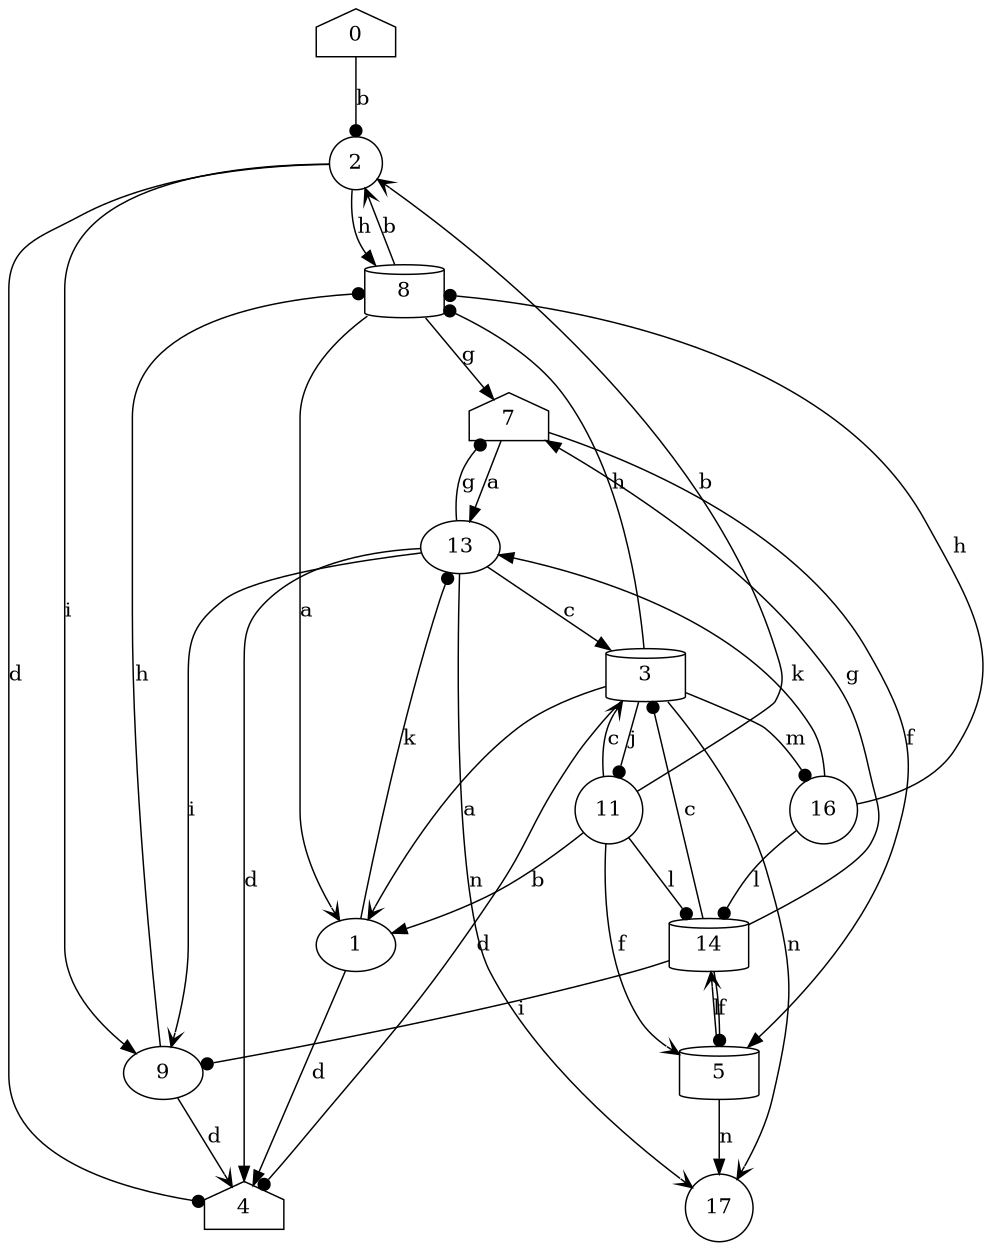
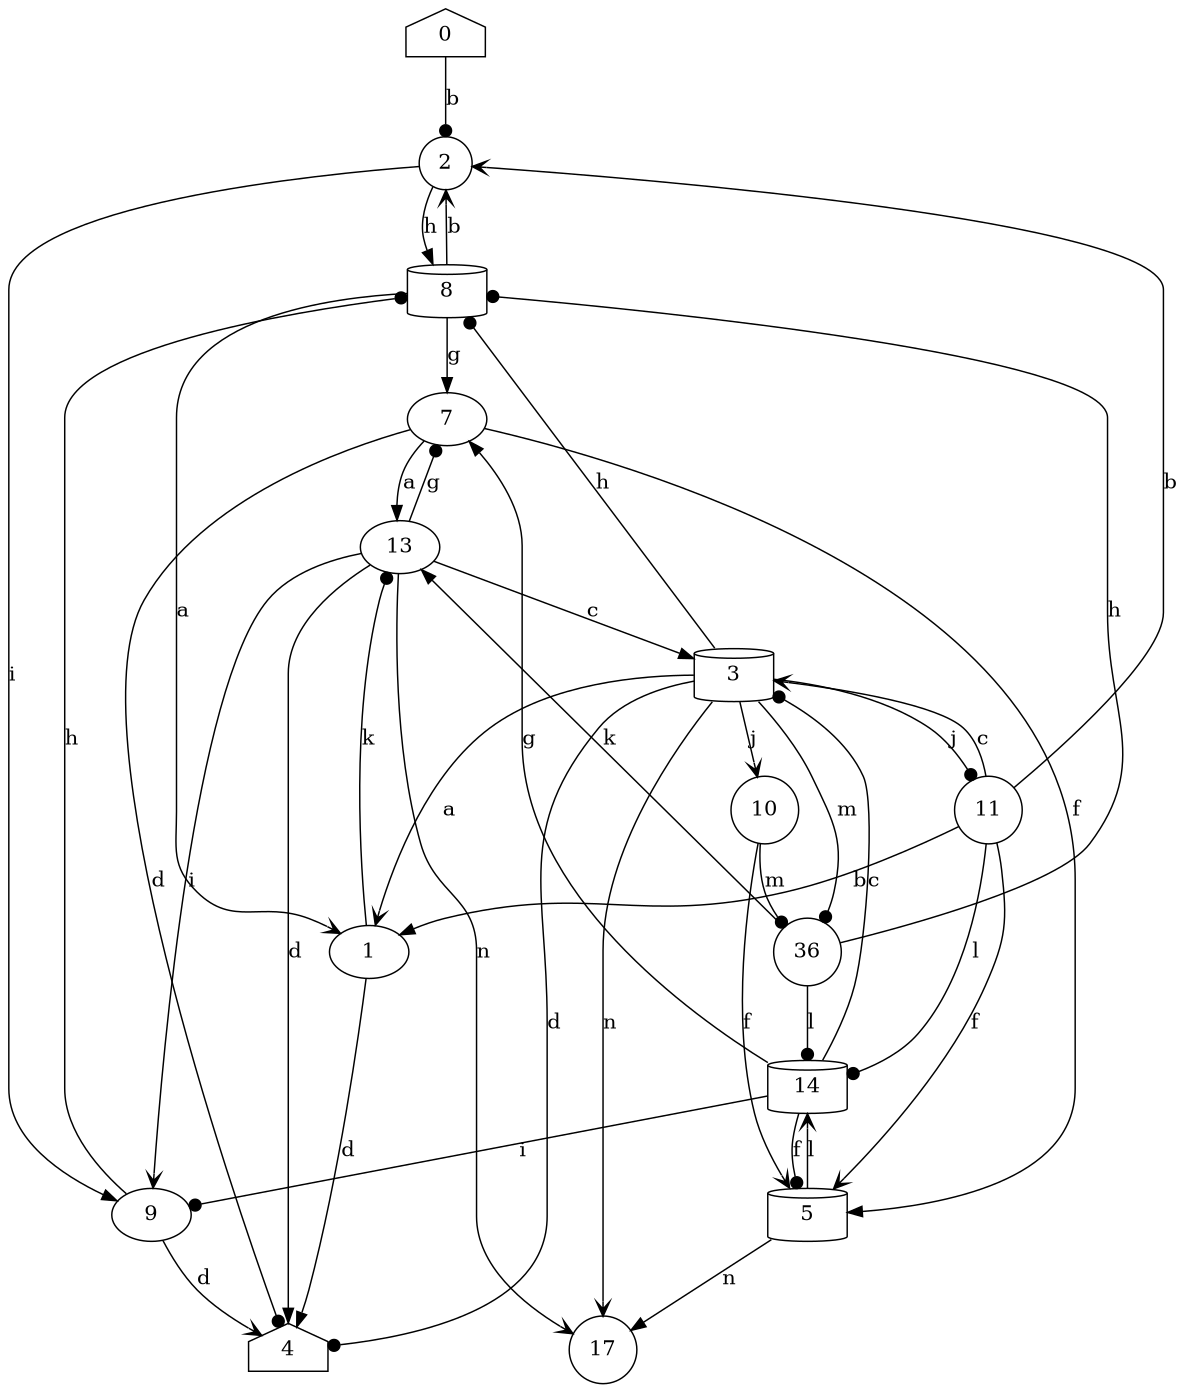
(509, 419) -> (447, 419)
(9, 619) -> (136, 805)
none -> (765, 810)
(824, 810) -> (807, 952)
